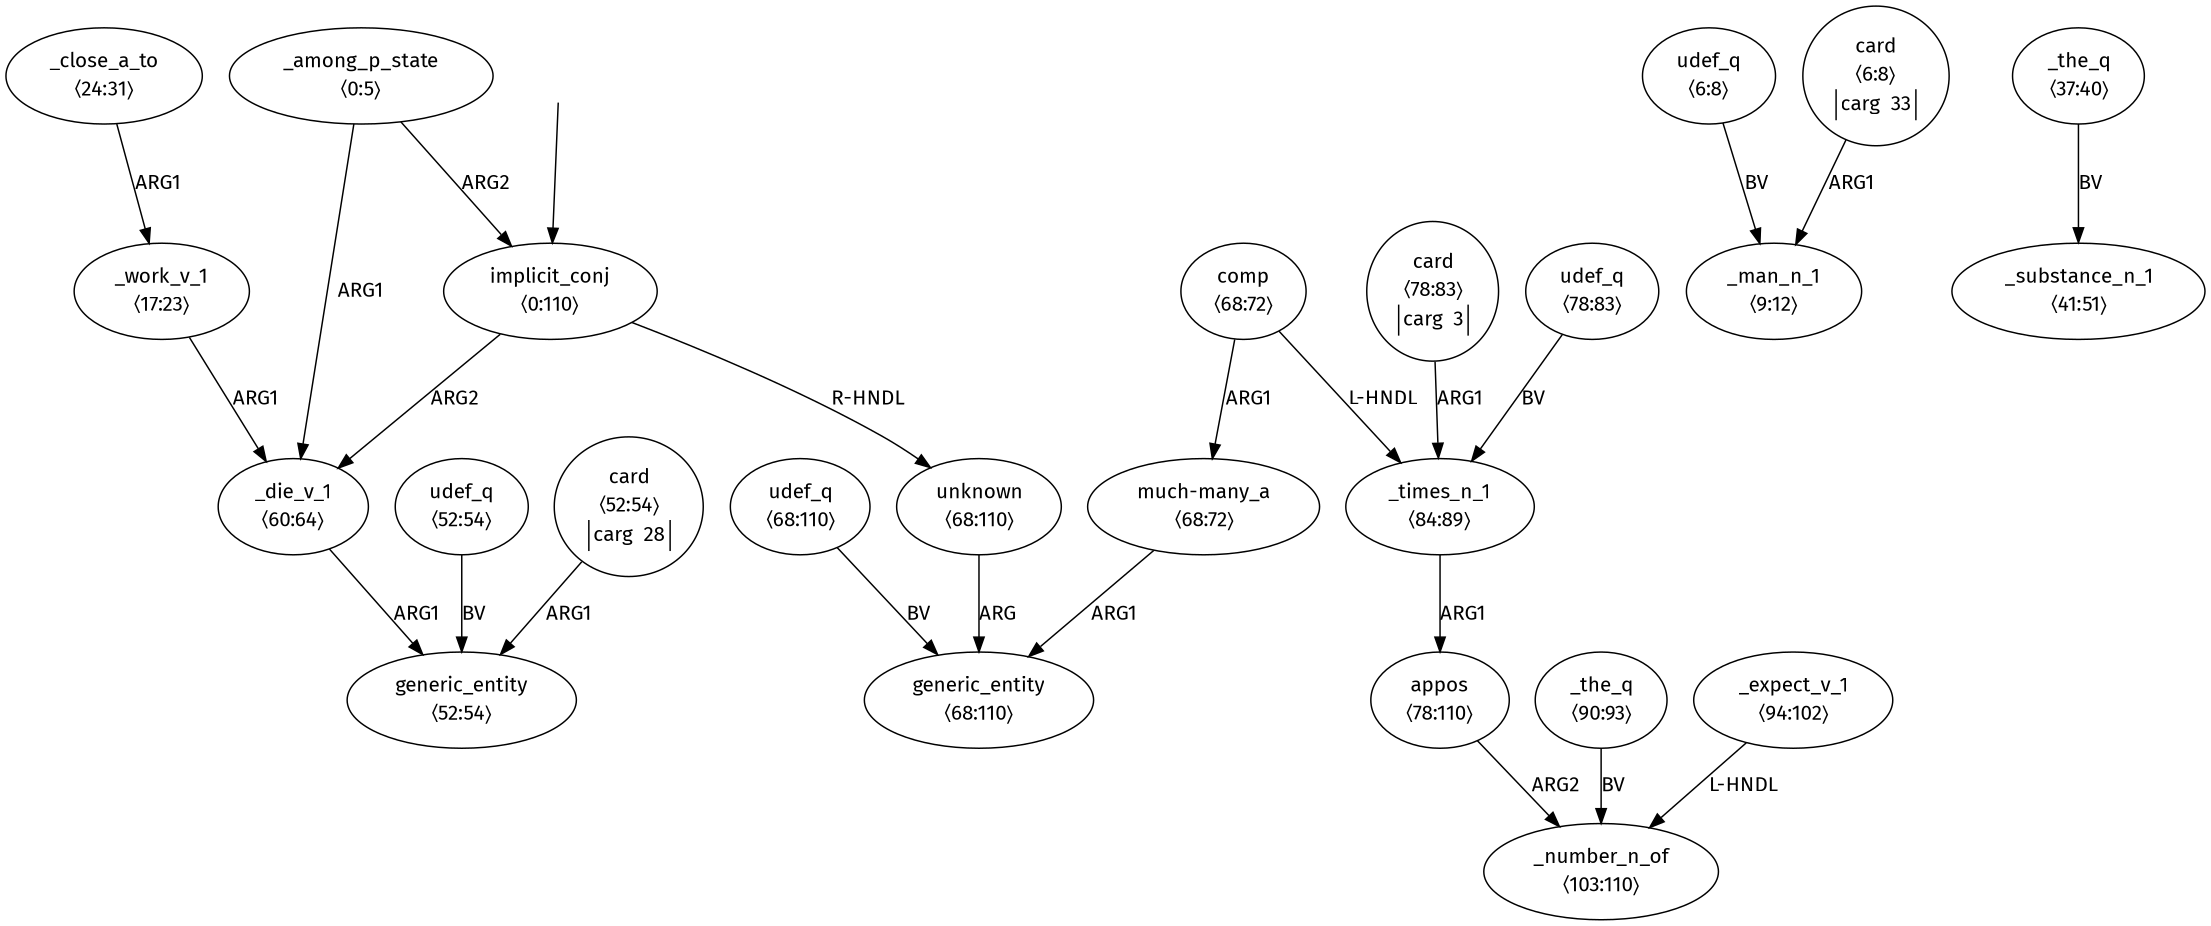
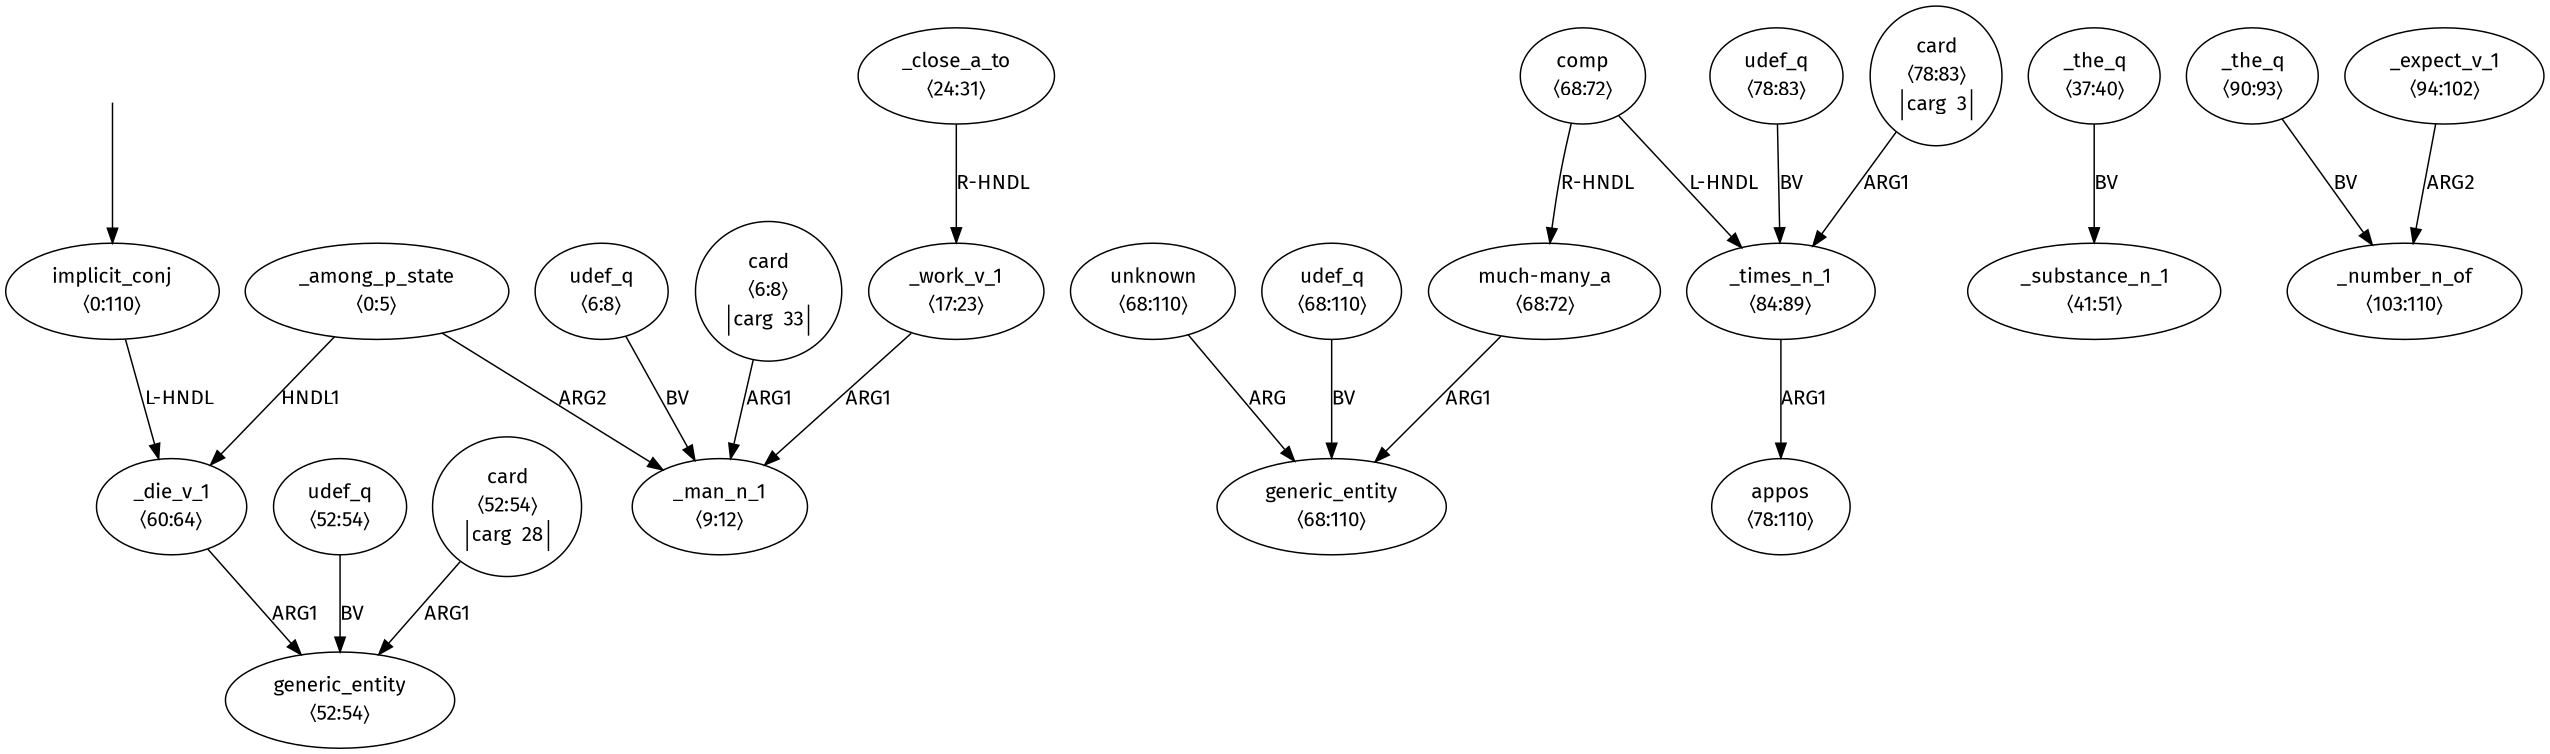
(451, 178) -> (546, 398)
(158, 184) -> (993, 184)
(361, 291) -> (311, 399)
(778, 384) -> none
(224, 393) -> (844, 394)
(455, 399) -> (180, 399)
(1249, 399) -> (1598, 184)
(1513, 778) -> none
(1744, 786) -> (2451, 184)
